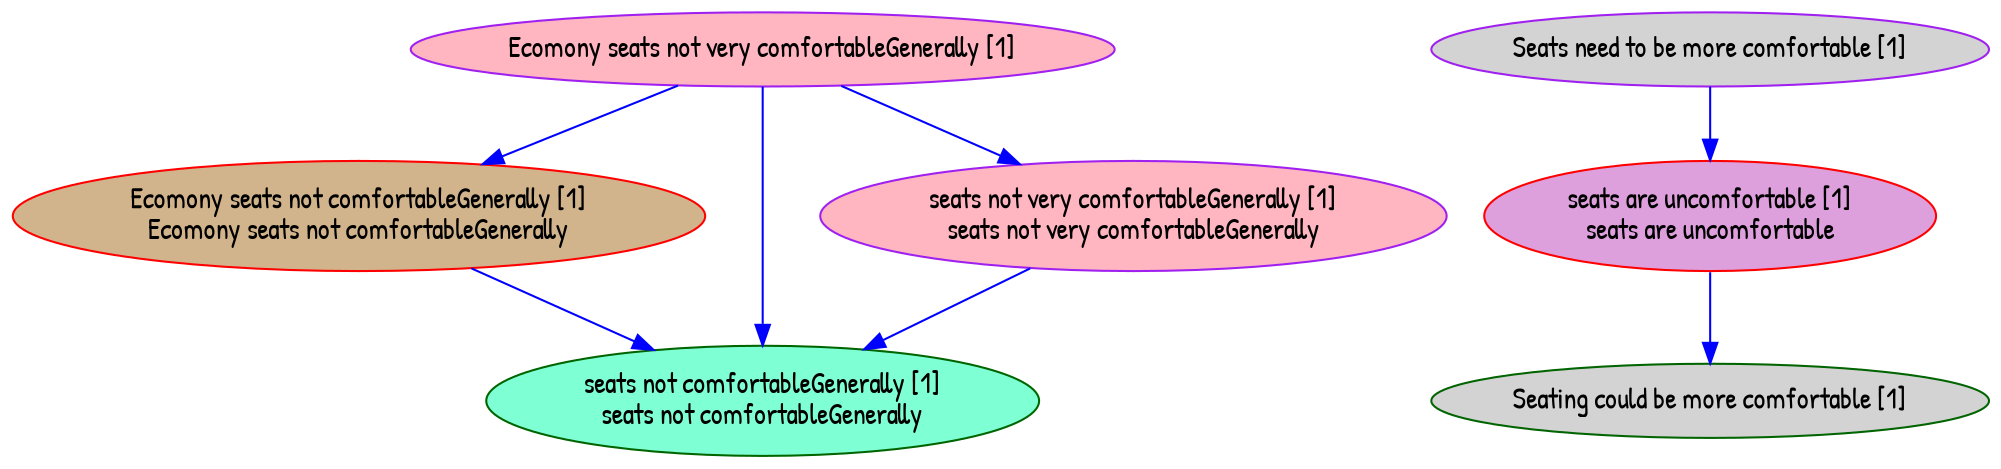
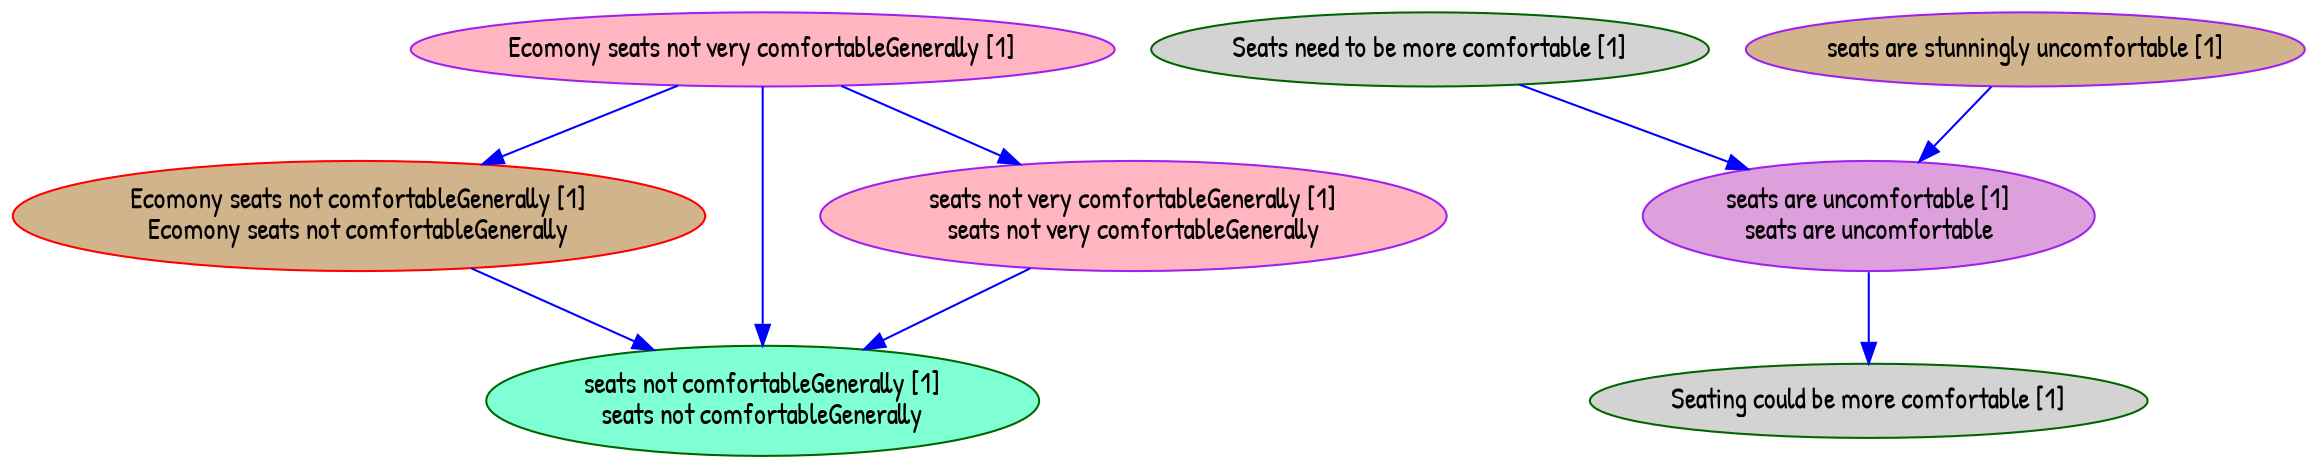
(1710, 49) -> (1430, 49)
none -> (2025, 49)
(1710, 216) -> (1869, 216)
